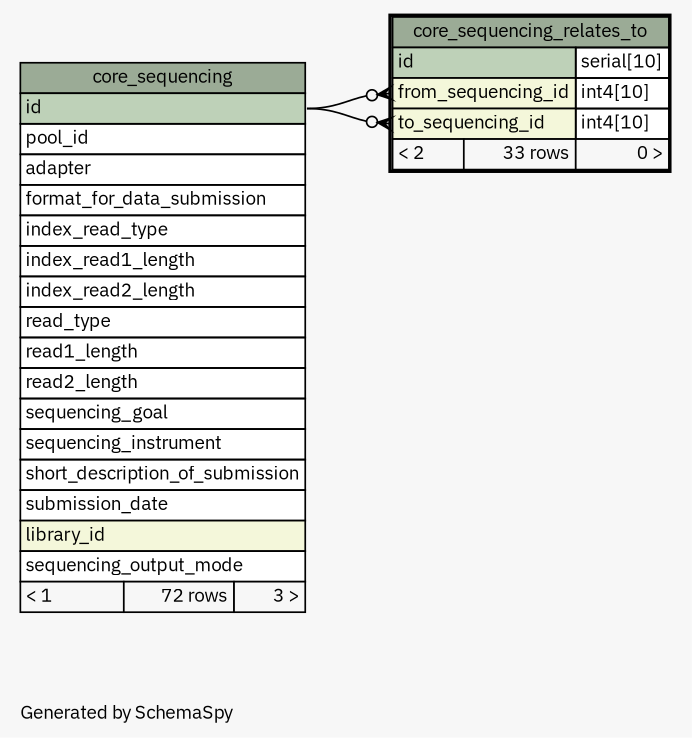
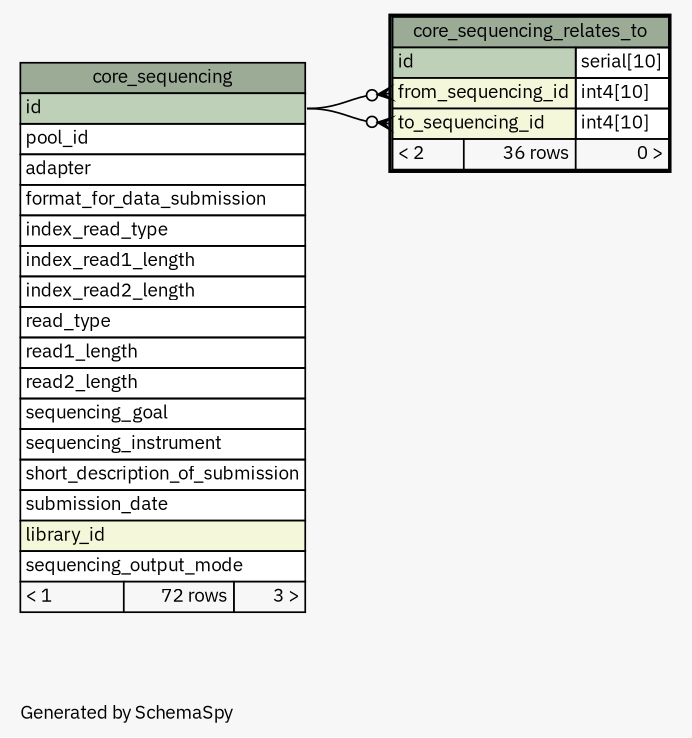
(537, 153) -> (537, 153)
